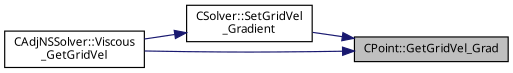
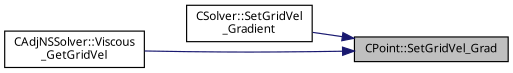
(160, 37) -> none
(431, 49) -> (431, 49)
